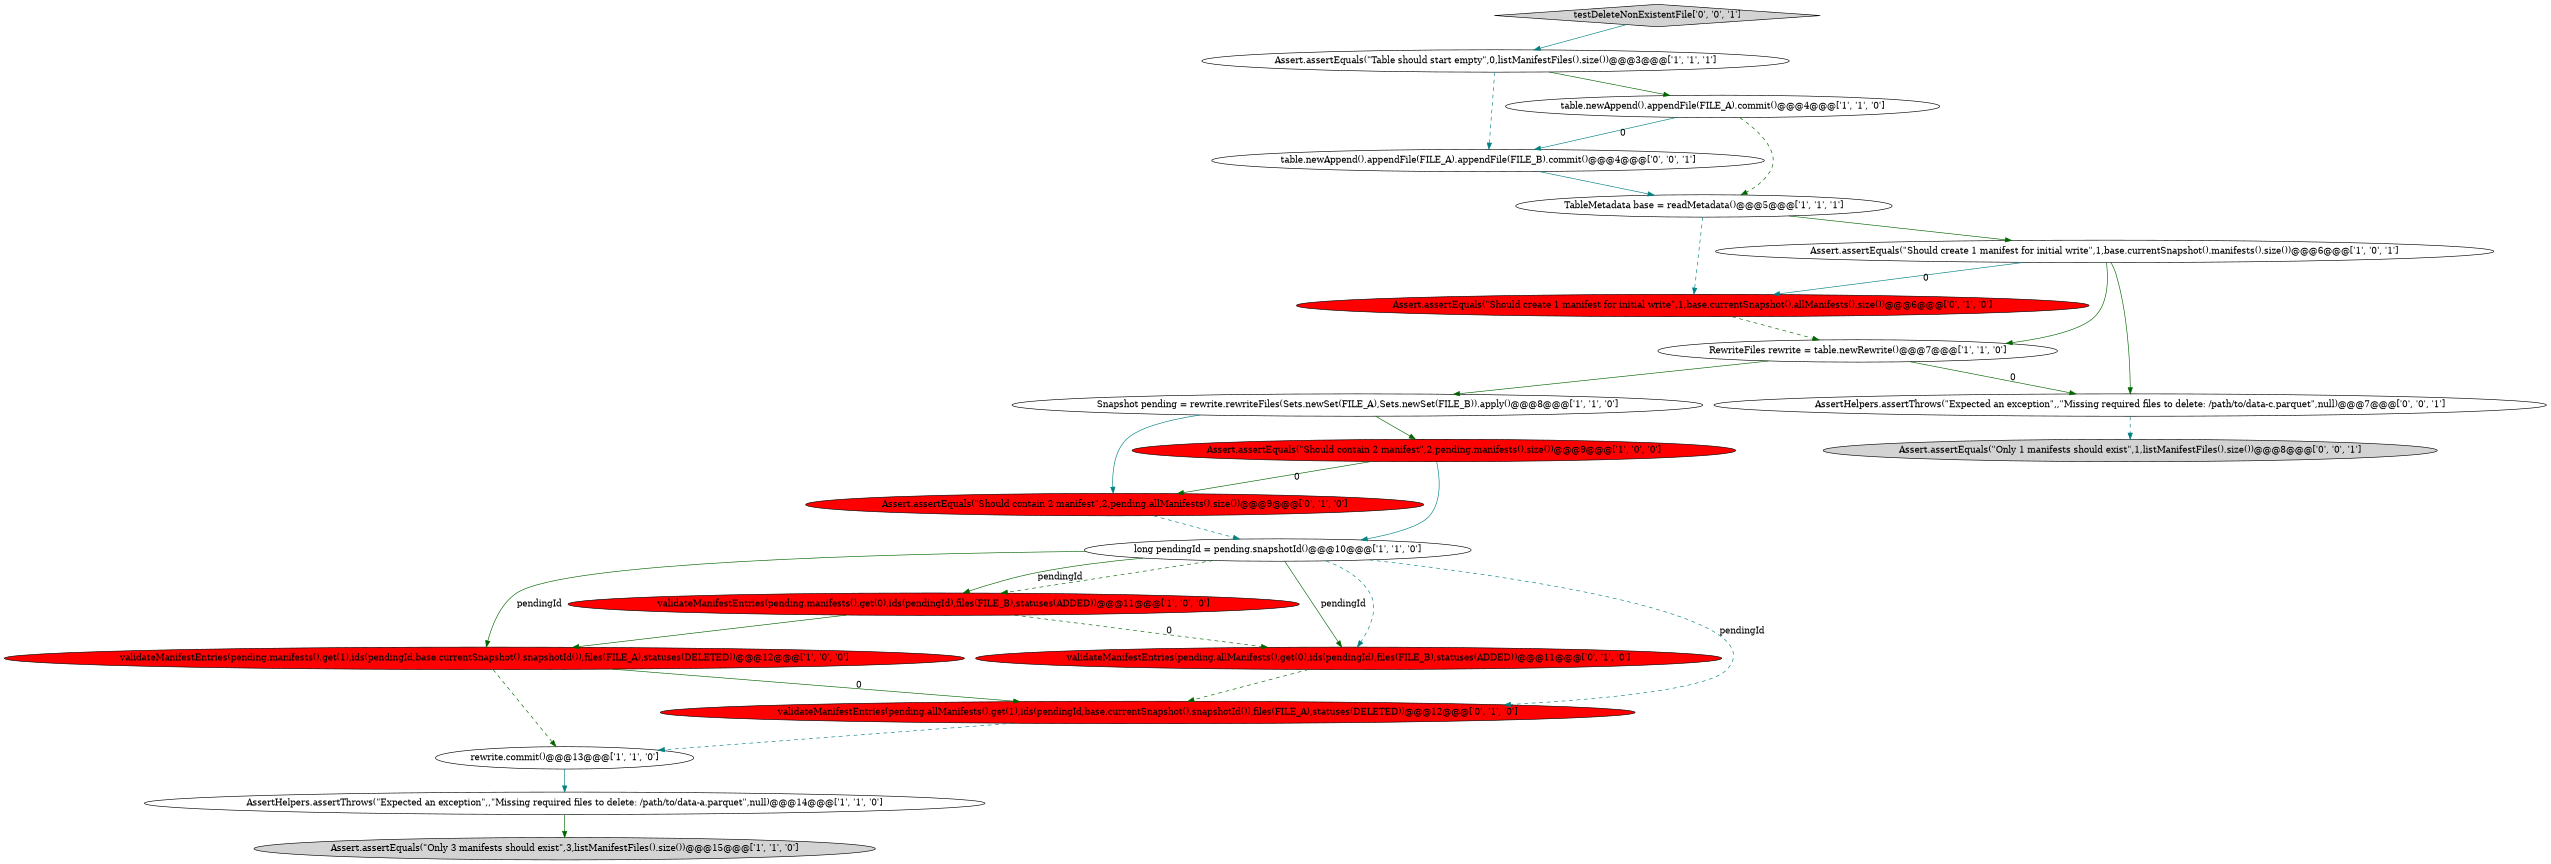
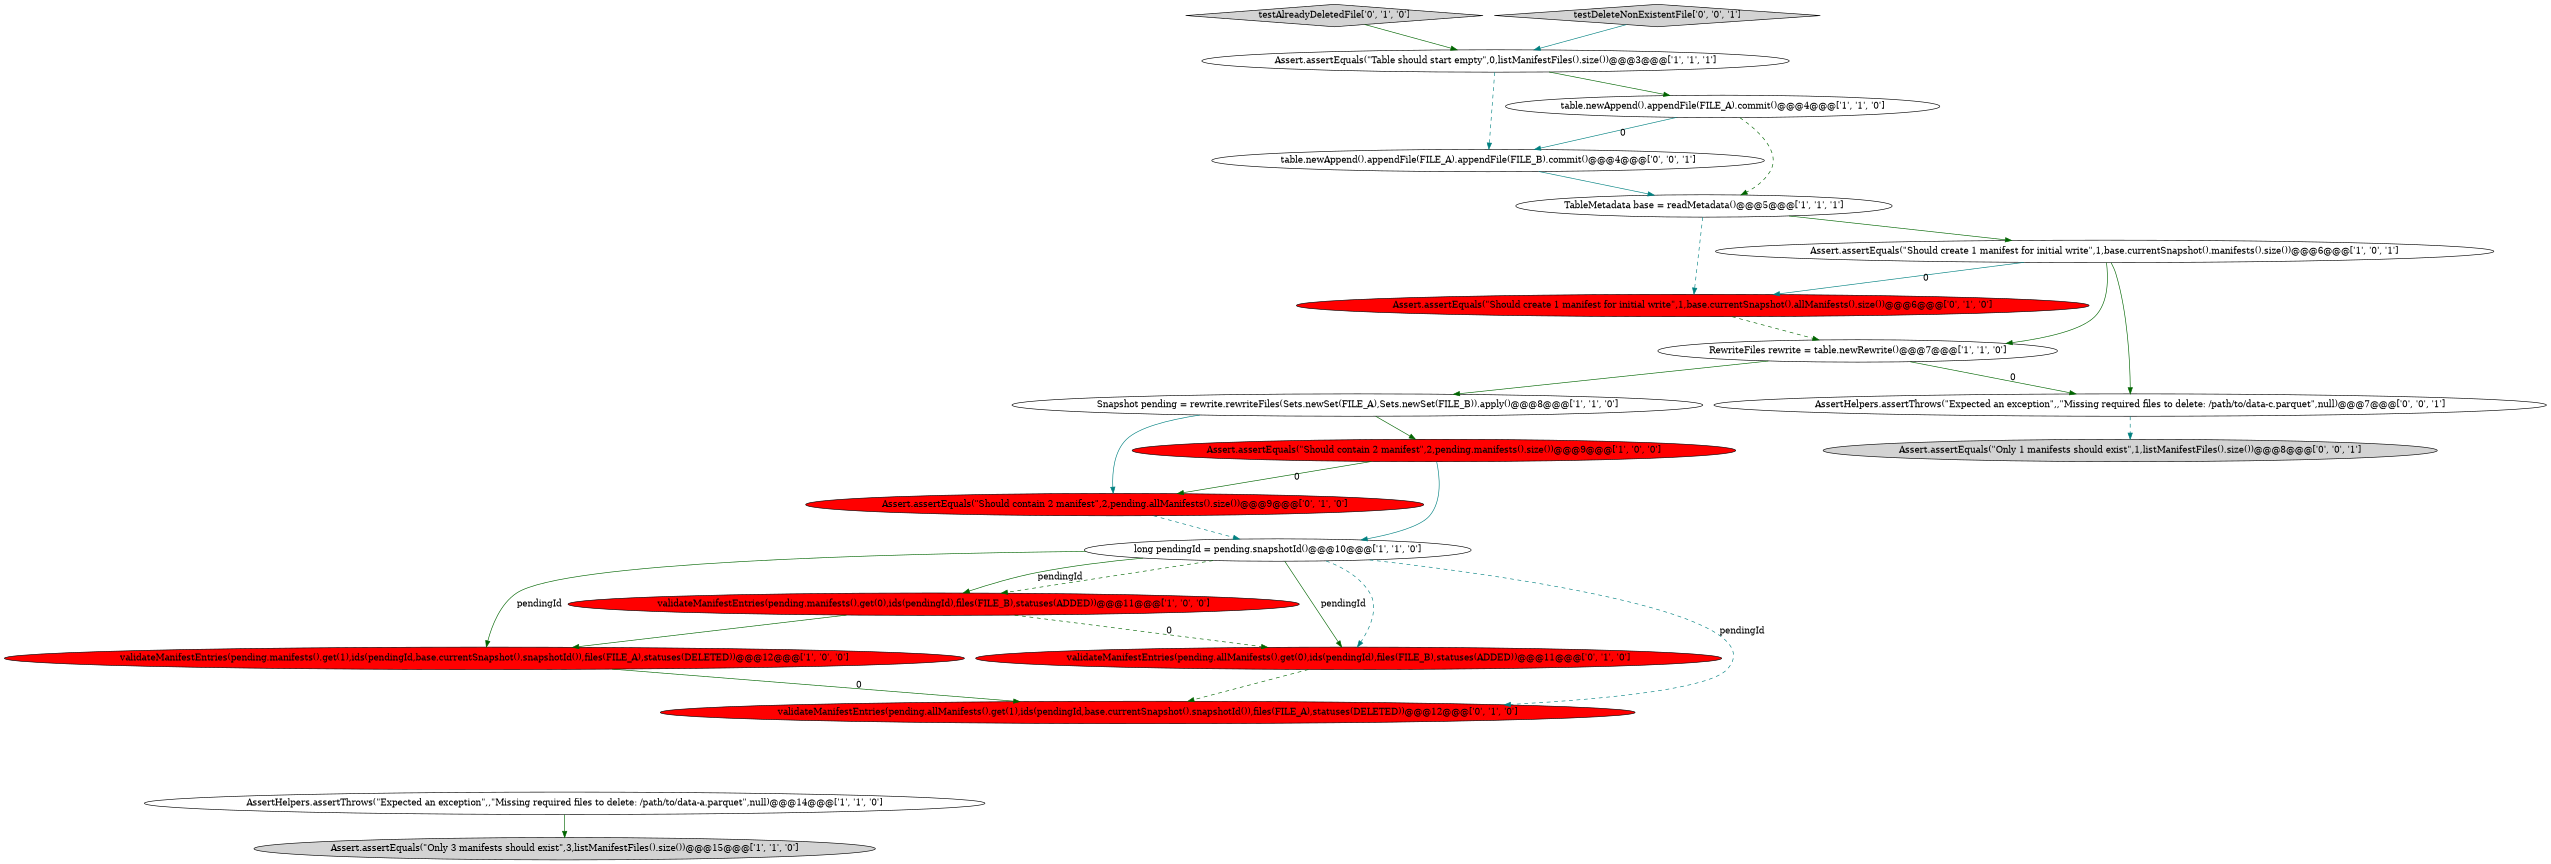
none -> (1334, 16)
(565, 758) -> none
